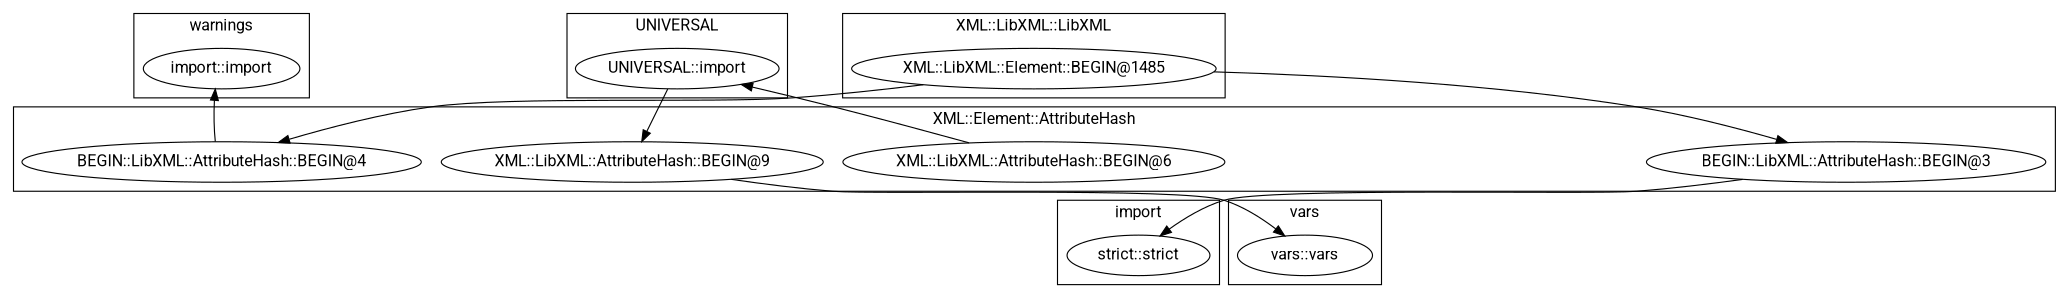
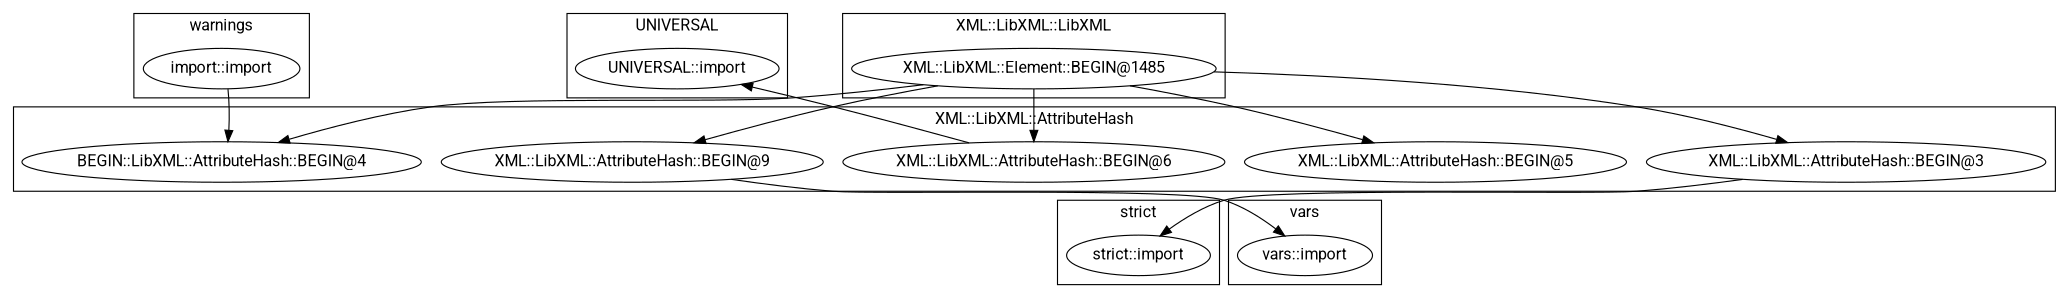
(655, 114) -> (803, 114)
none -> (1034, 114)
(1034, 120) -> (1034, 120)
(214, 121) -> (229, 114)
none -> (1436, 162)
(1846, 162) -> (1846, 162)
(1138, 213) -> (1138, 213)
(1138, 255) -> (1138, 255)
(1305, 255) -> (1305, 255)
